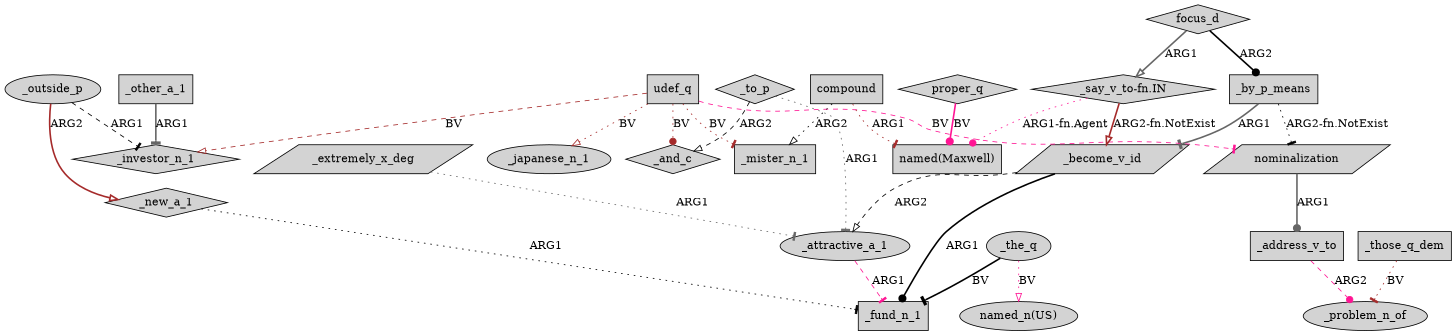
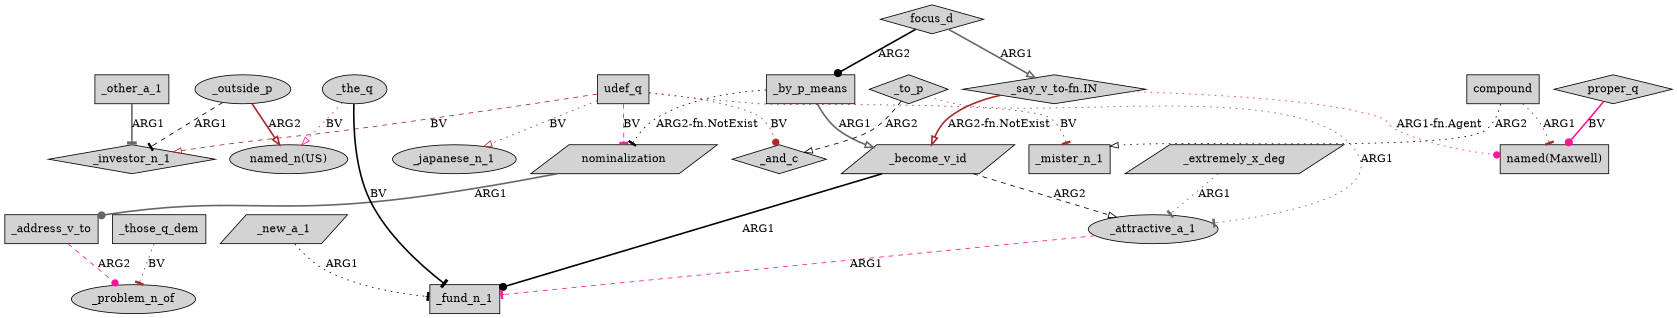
(1223, 128) -> (837, 129)
(59, 165) -> (263, 121)
(166, 203) -> (284, 229)
